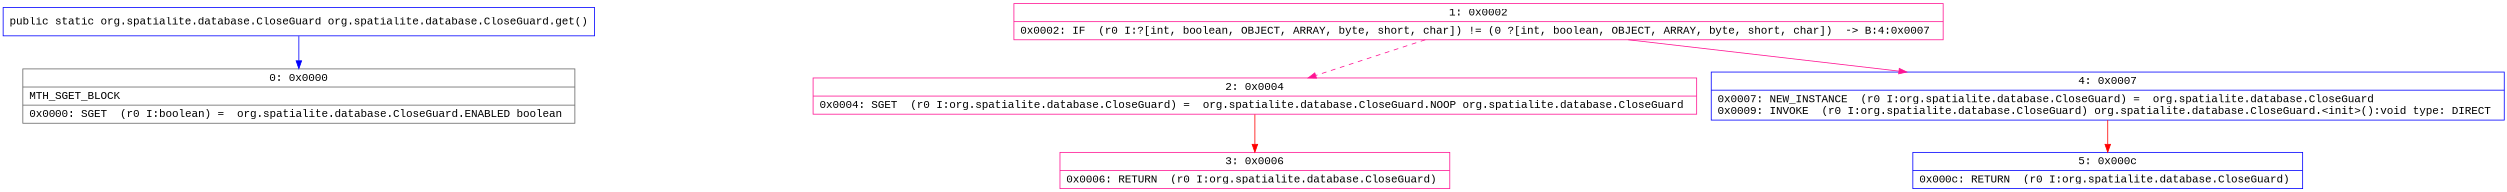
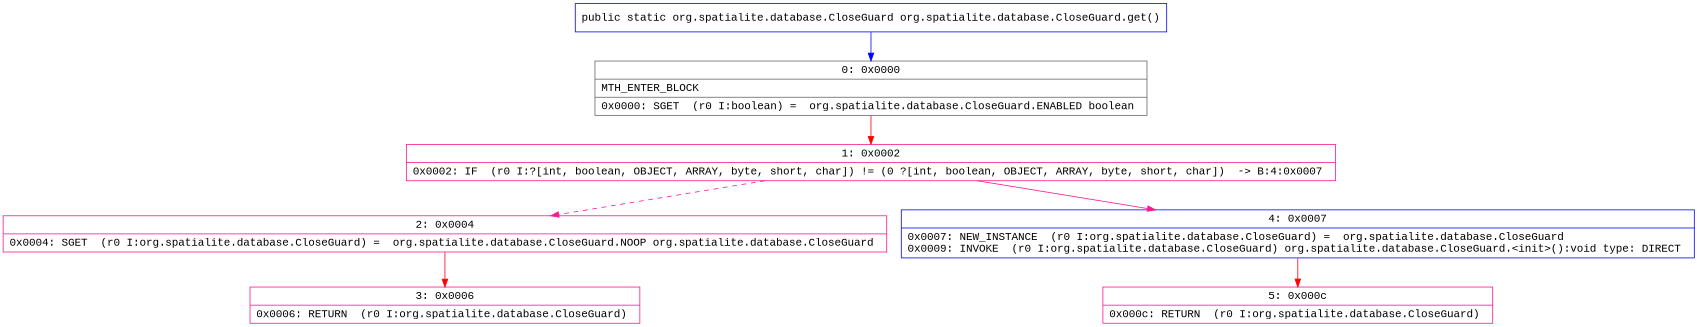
(75, 96) -> (650, 88)
none -> (871, 126)
(2108, 170) -> (1298, 305)
